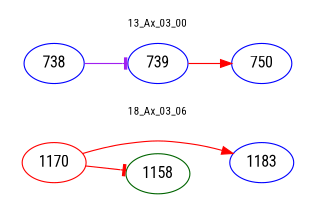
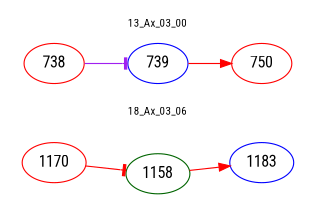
(54, 63) -> (54, 63)
(262, 63) -> (262, 63)
(152, 141) -> (204, 169)
